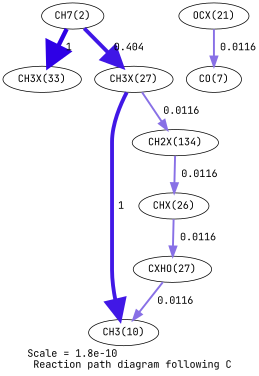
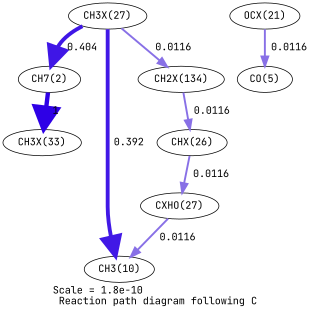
(96, 41) -> (68, 35)
(214, 79) -> (265, 79)
(118, 206) -> (126, 143)
